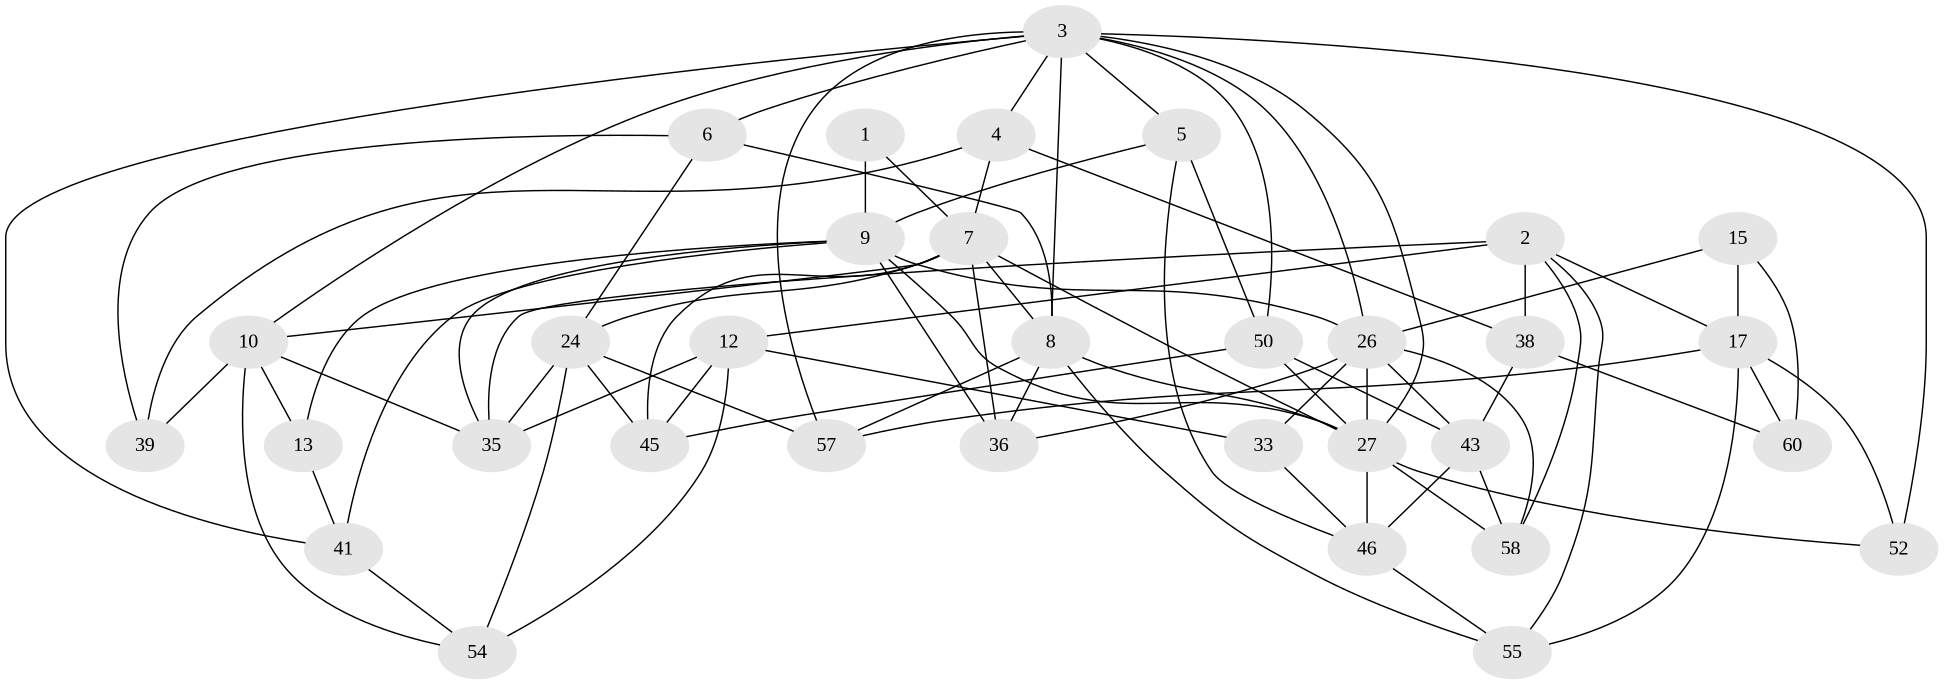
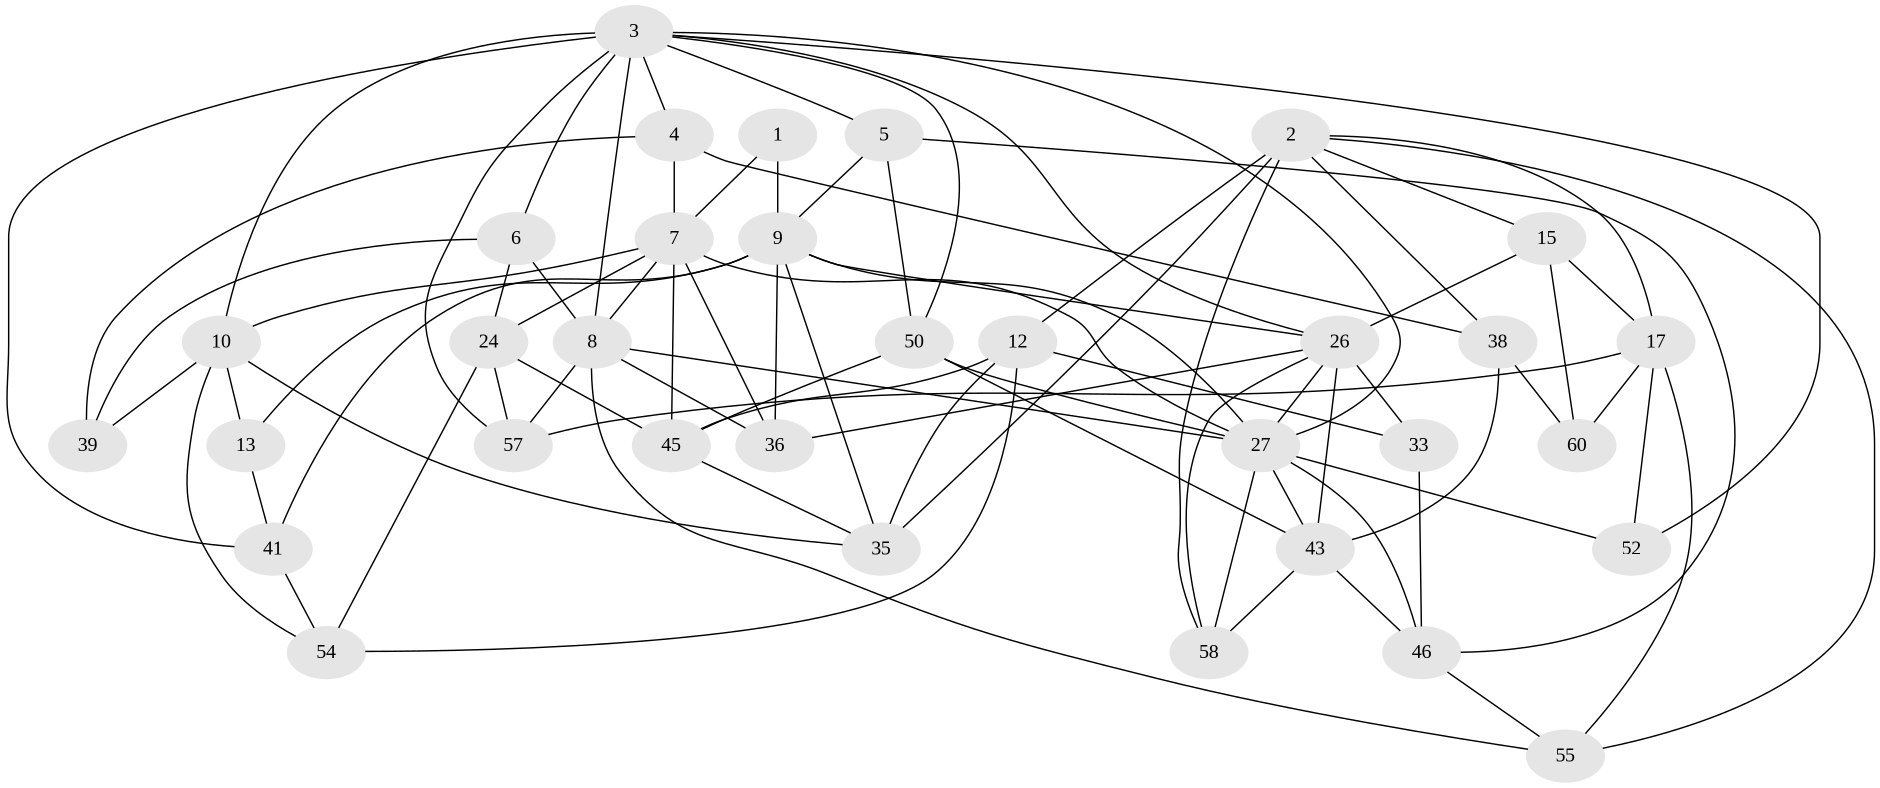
none -> (1438, 194)
(531, 394) -> (776, 497)
none -> (1288, 497)
